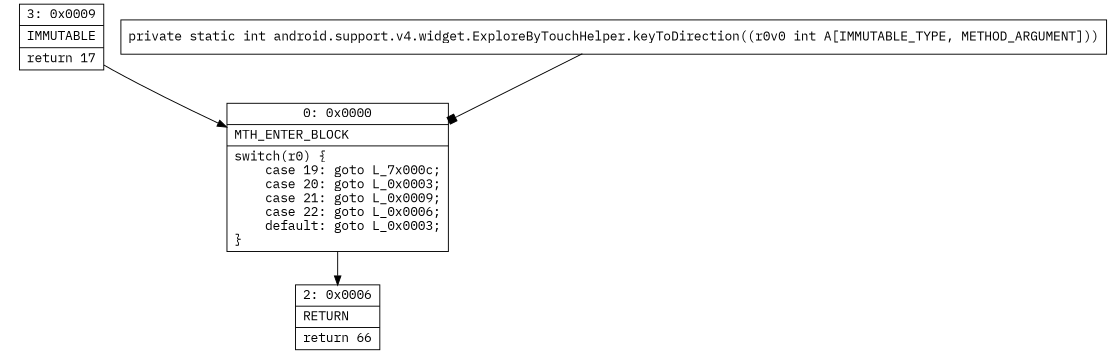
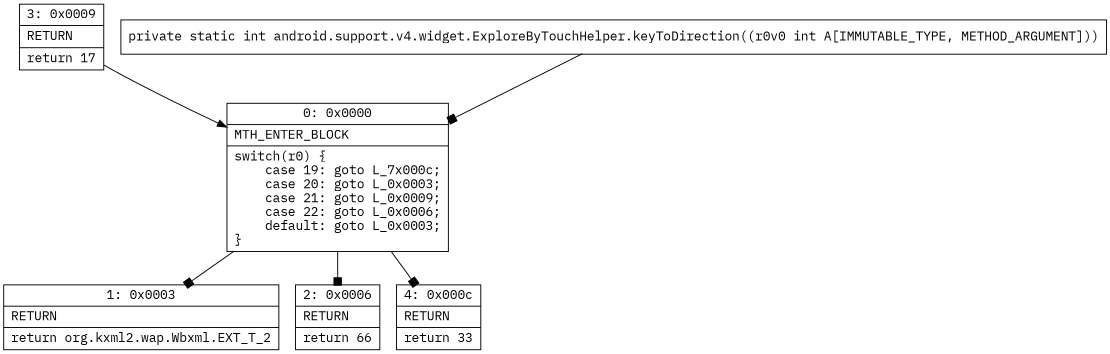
(62, 36) -> (50, 36)
(338, 264) -> (338, 264)
none -> (141, 317)
none -> (439, 317)
